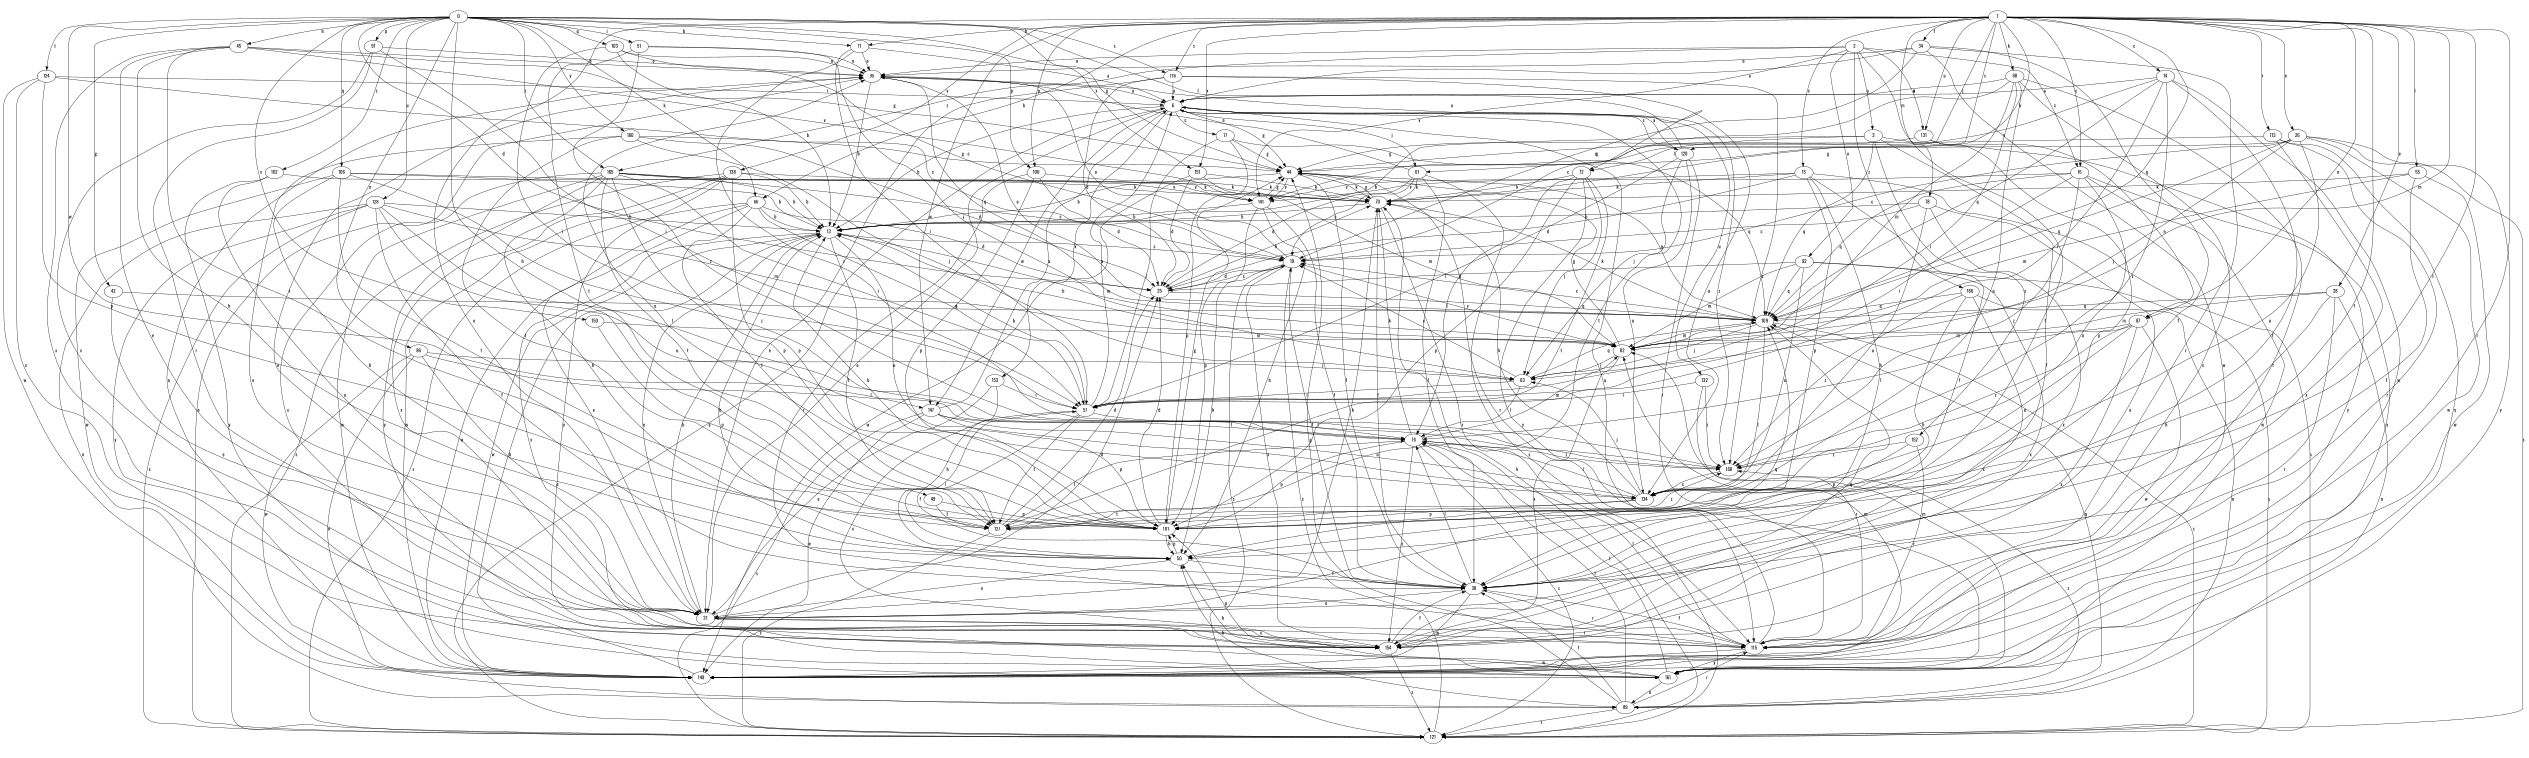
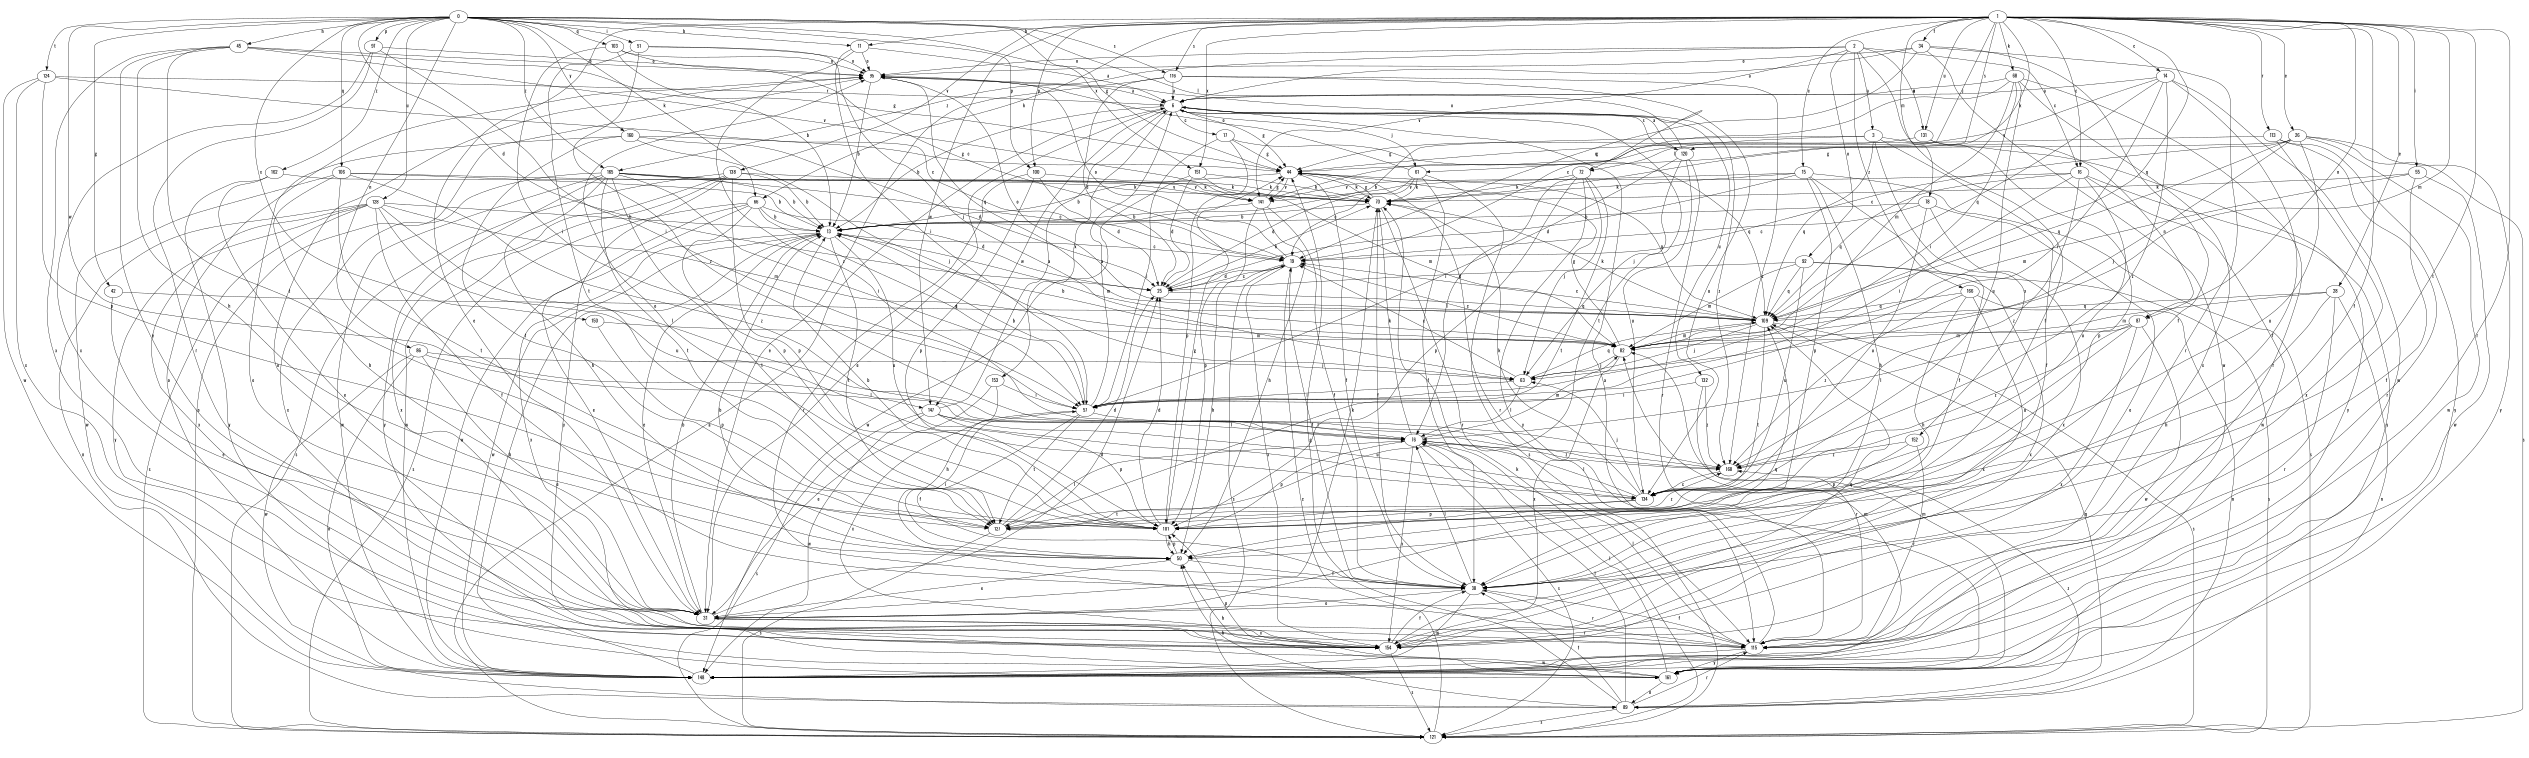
(933, 500) -> none
none -> (497, 592)
